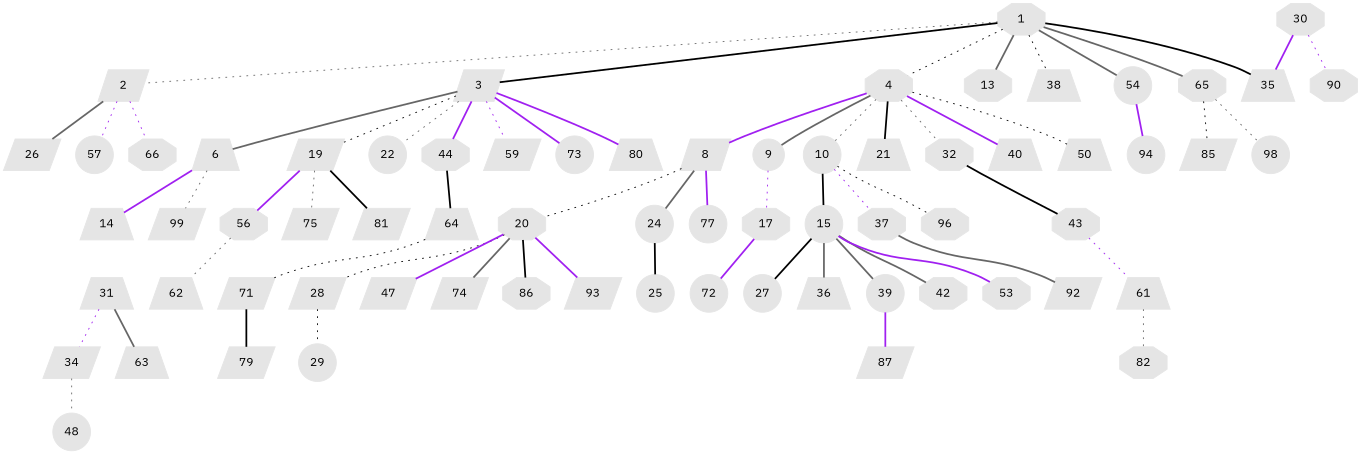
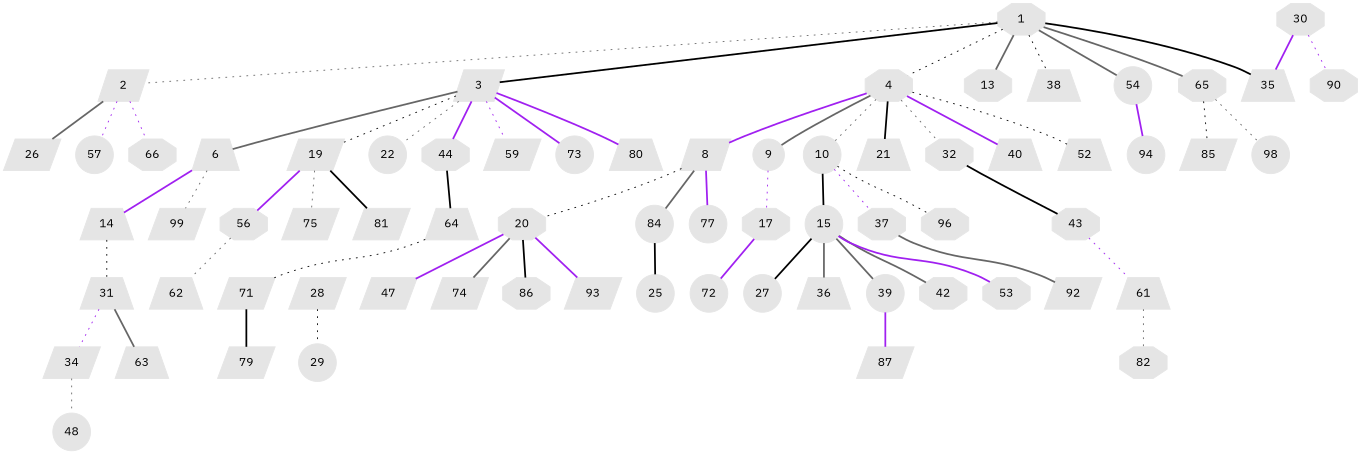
(1085, 155) -> (1085, 155)
(655, 224) -> (655, 224)
(425, 258) -> none
none -> (107, 259)
